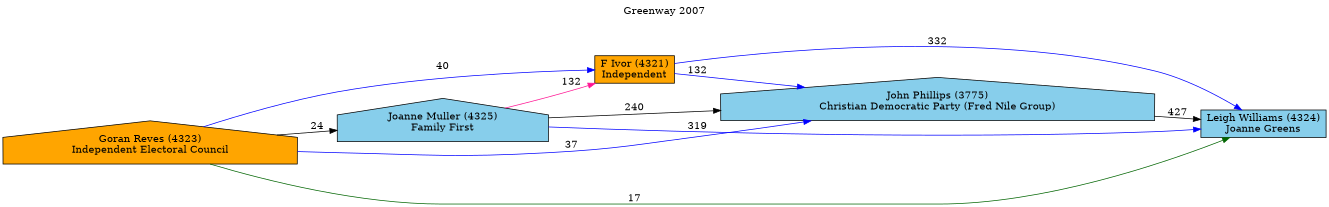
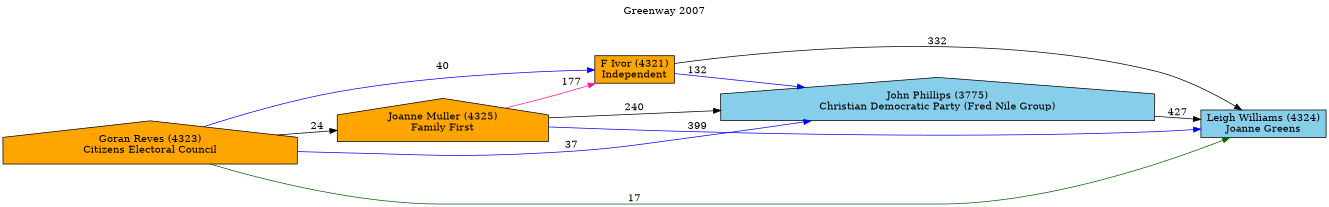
(959, 47) -> (959, 47)
(572, 82) -> (572, 82)
(443, 122) -> (443, 122)
(698, 126) -> (698, 126)
(150, 145) -> (150, 145)
